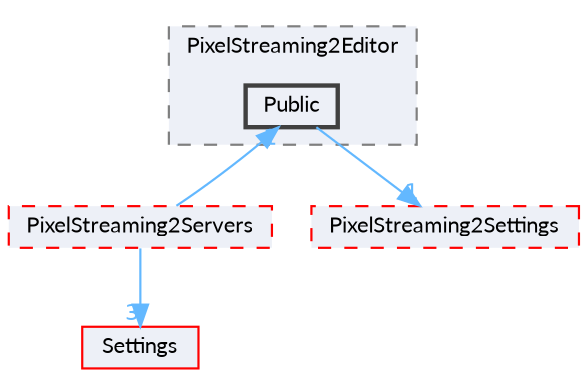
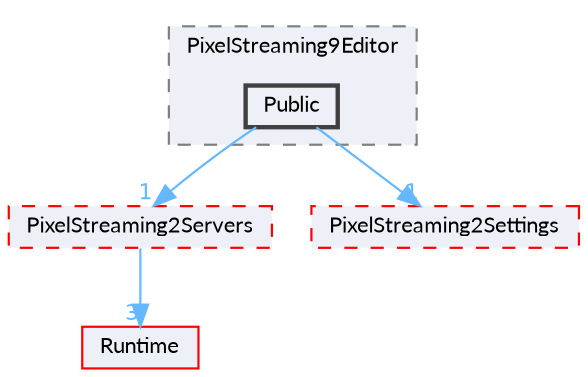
(293, 47) -> (293, 47)
(220, 175) -> (213, 158)
(140, 348) -> (140, 348)
